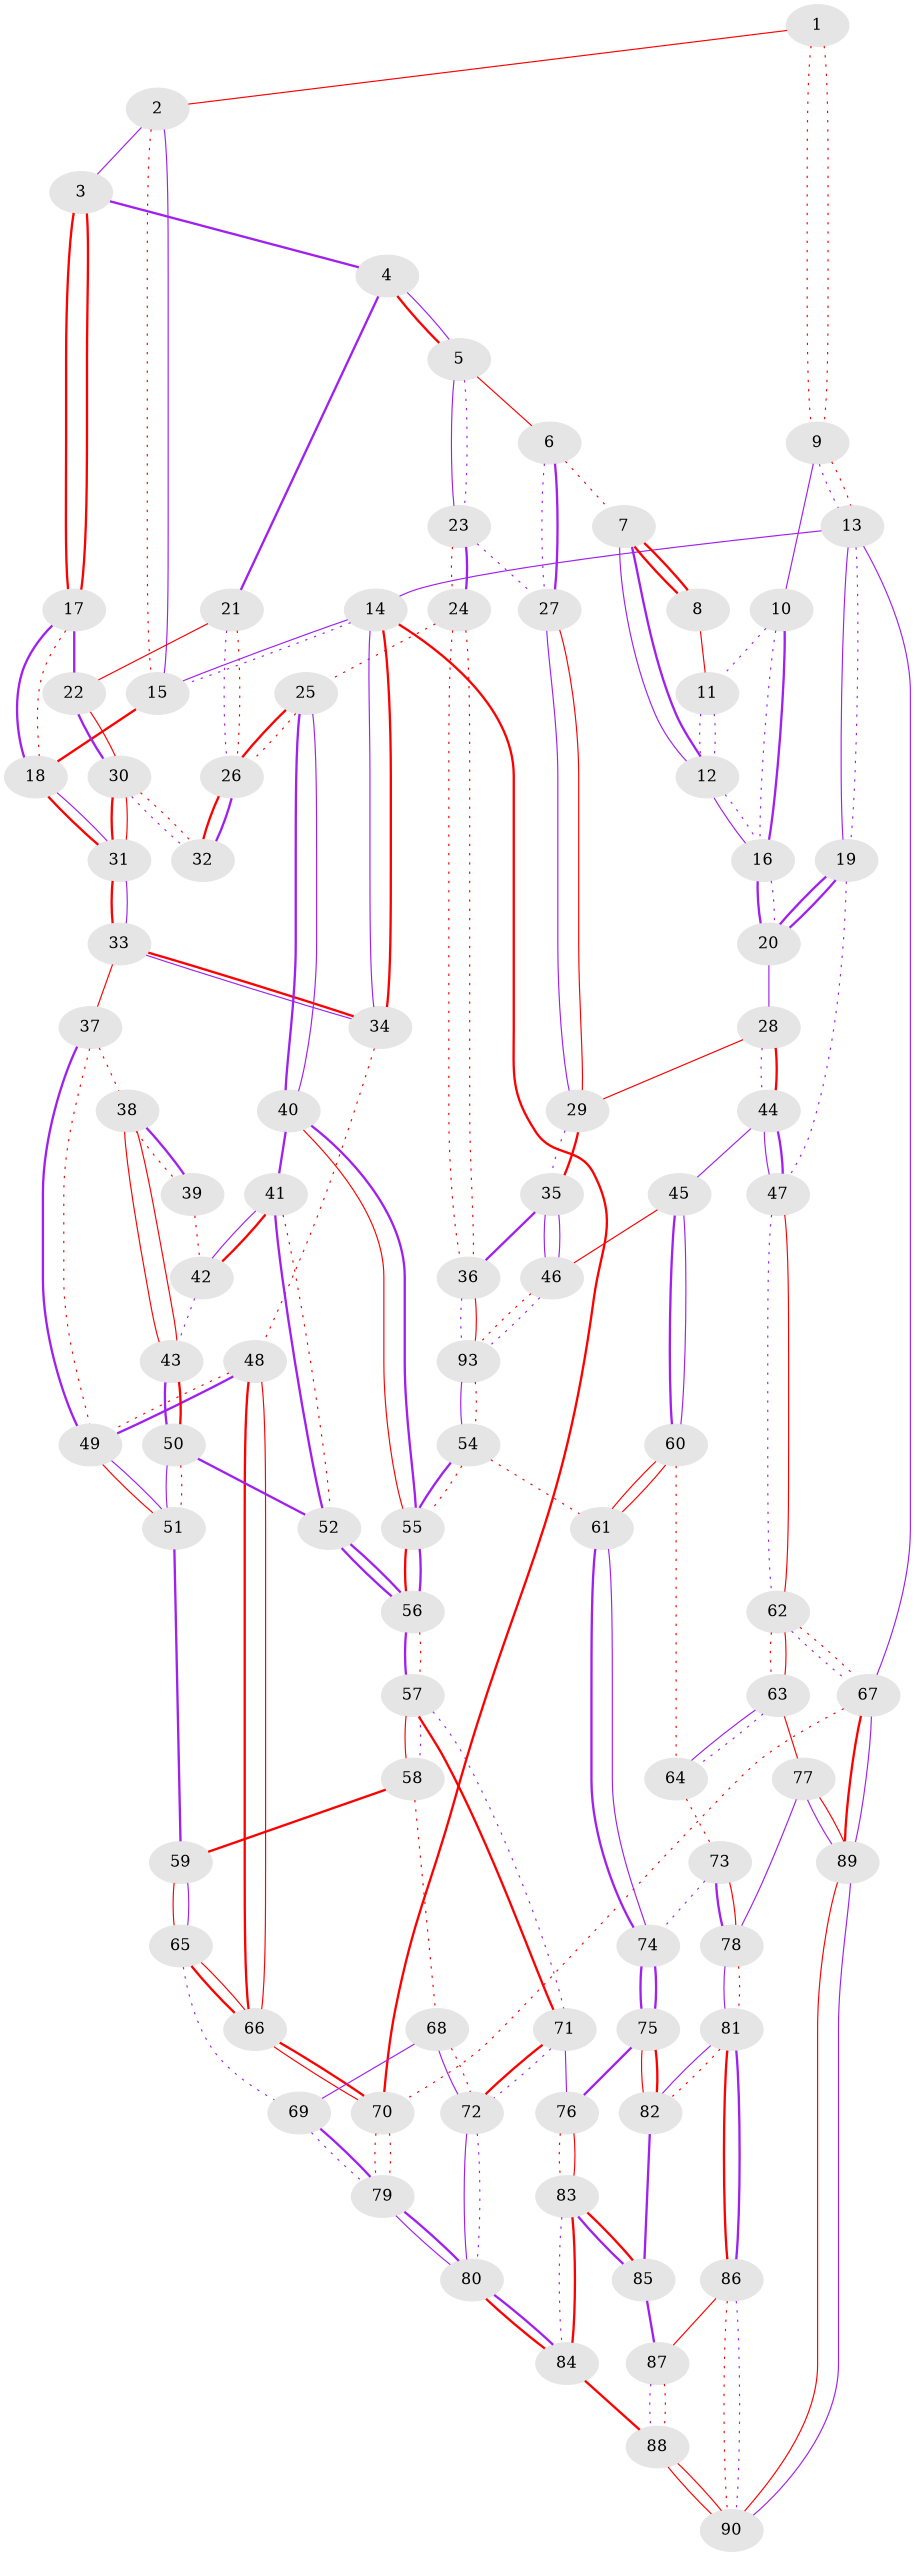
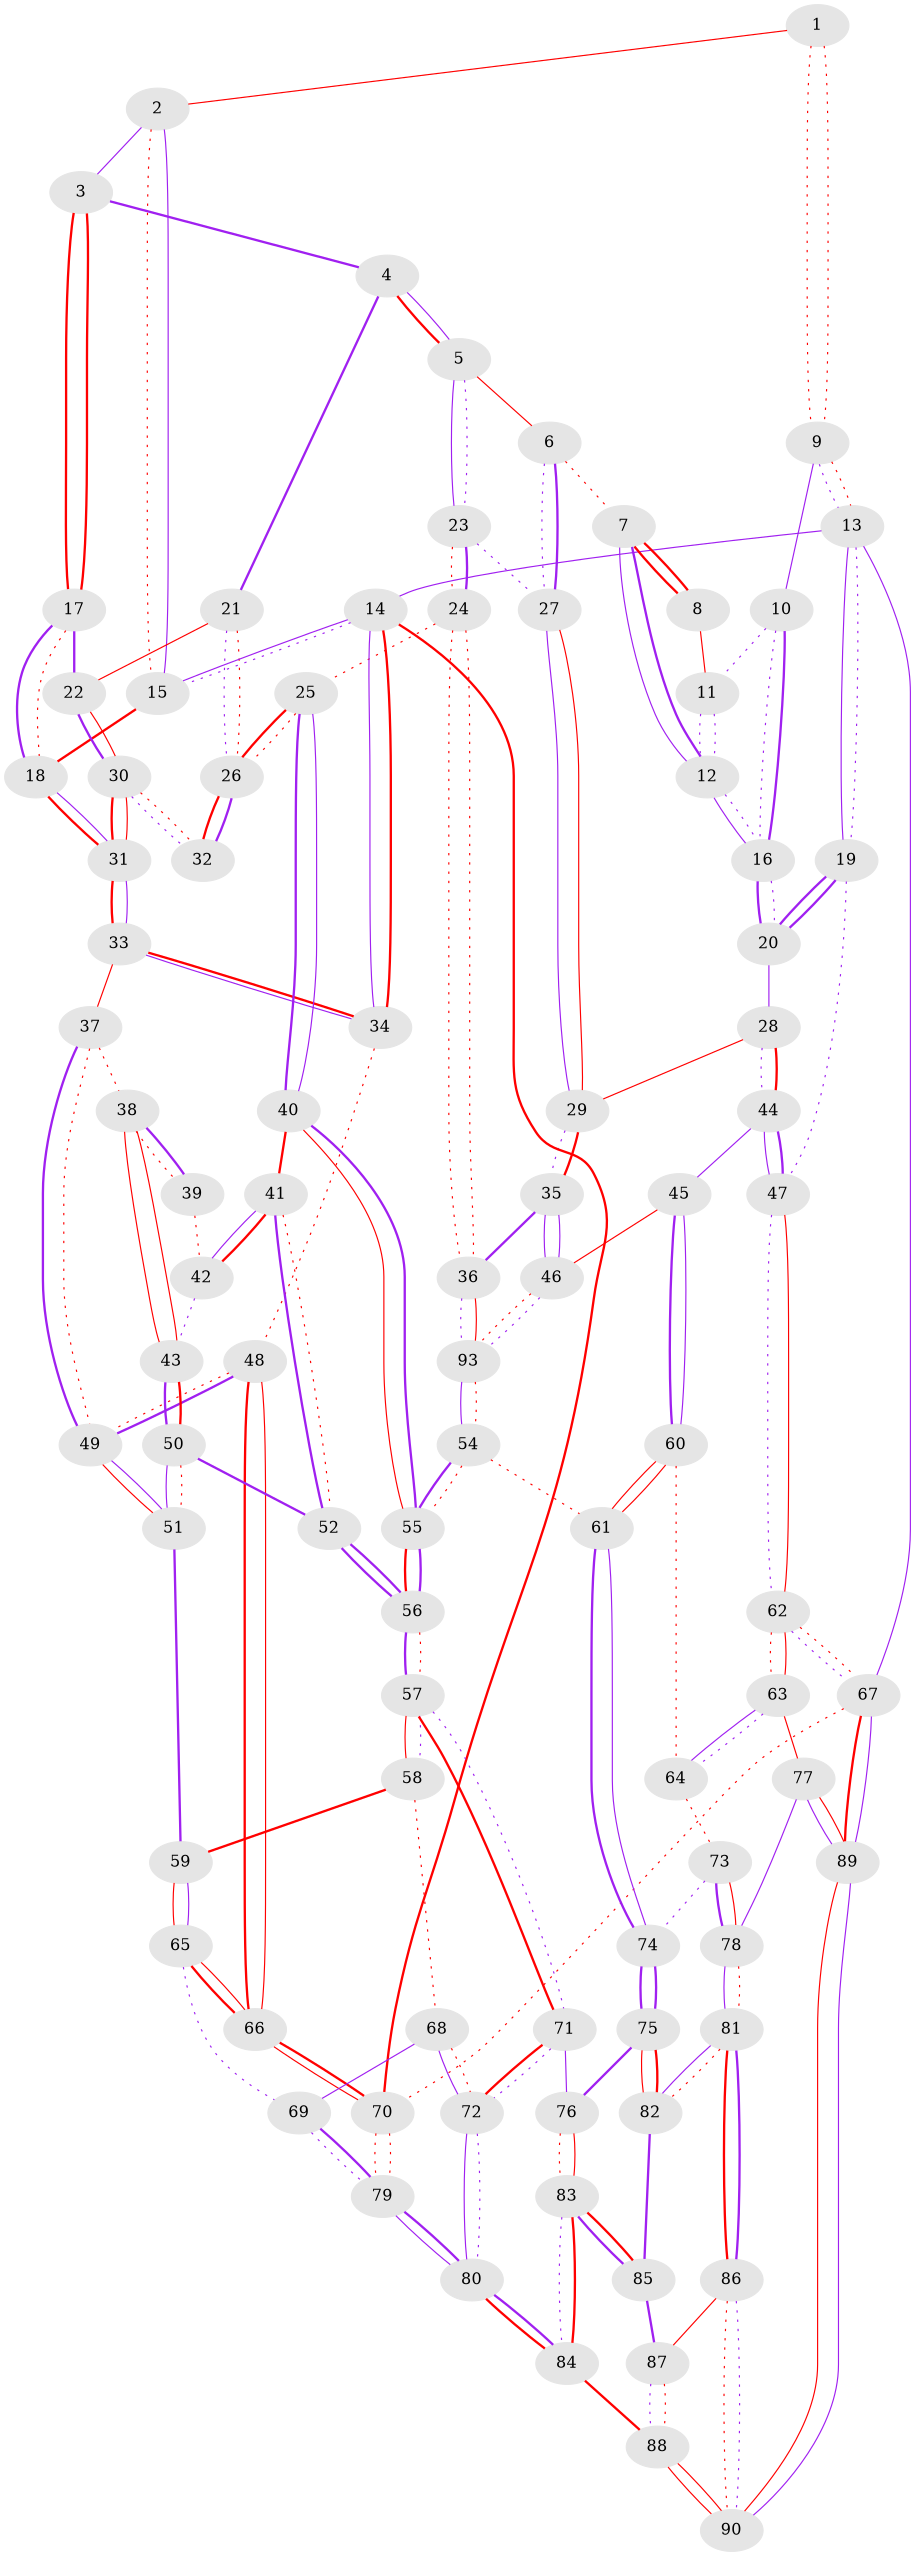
(282, 1153) -> (282, 1153)
